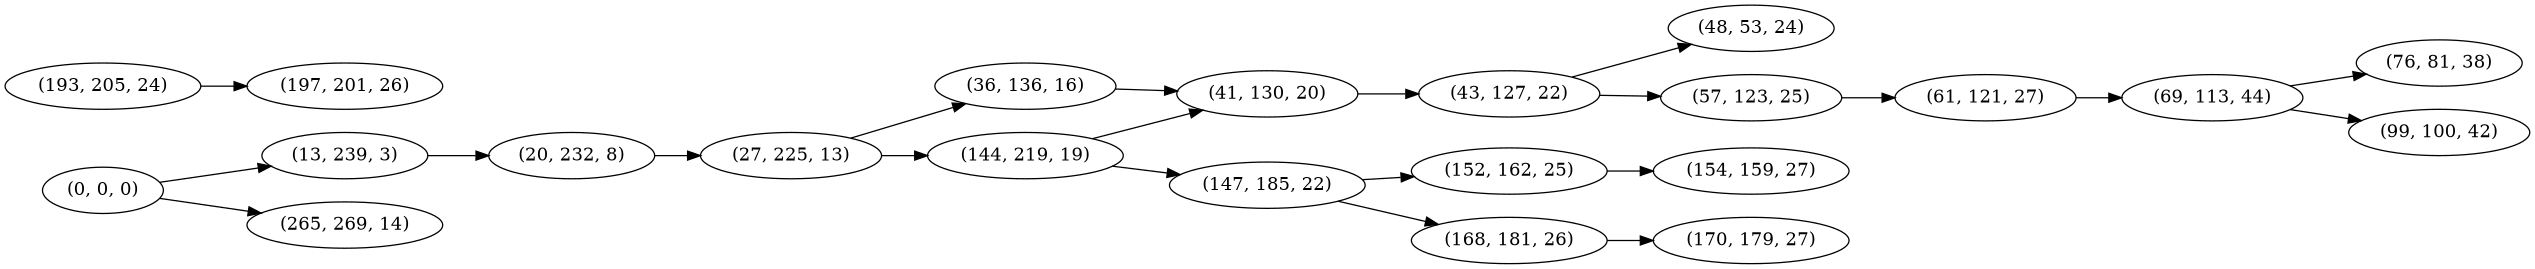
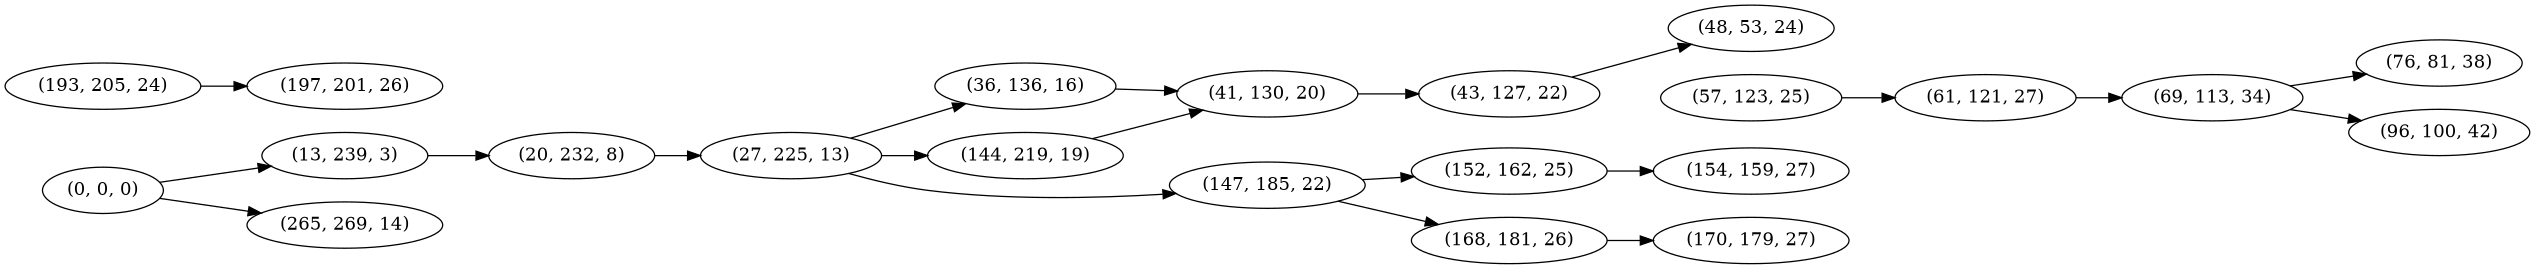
(1624, 96) -> none
(2212, 98) -> (2212, 98)
(2439, 132) -> (2439, 132)
(1140, 170) -> (1005, 196)
